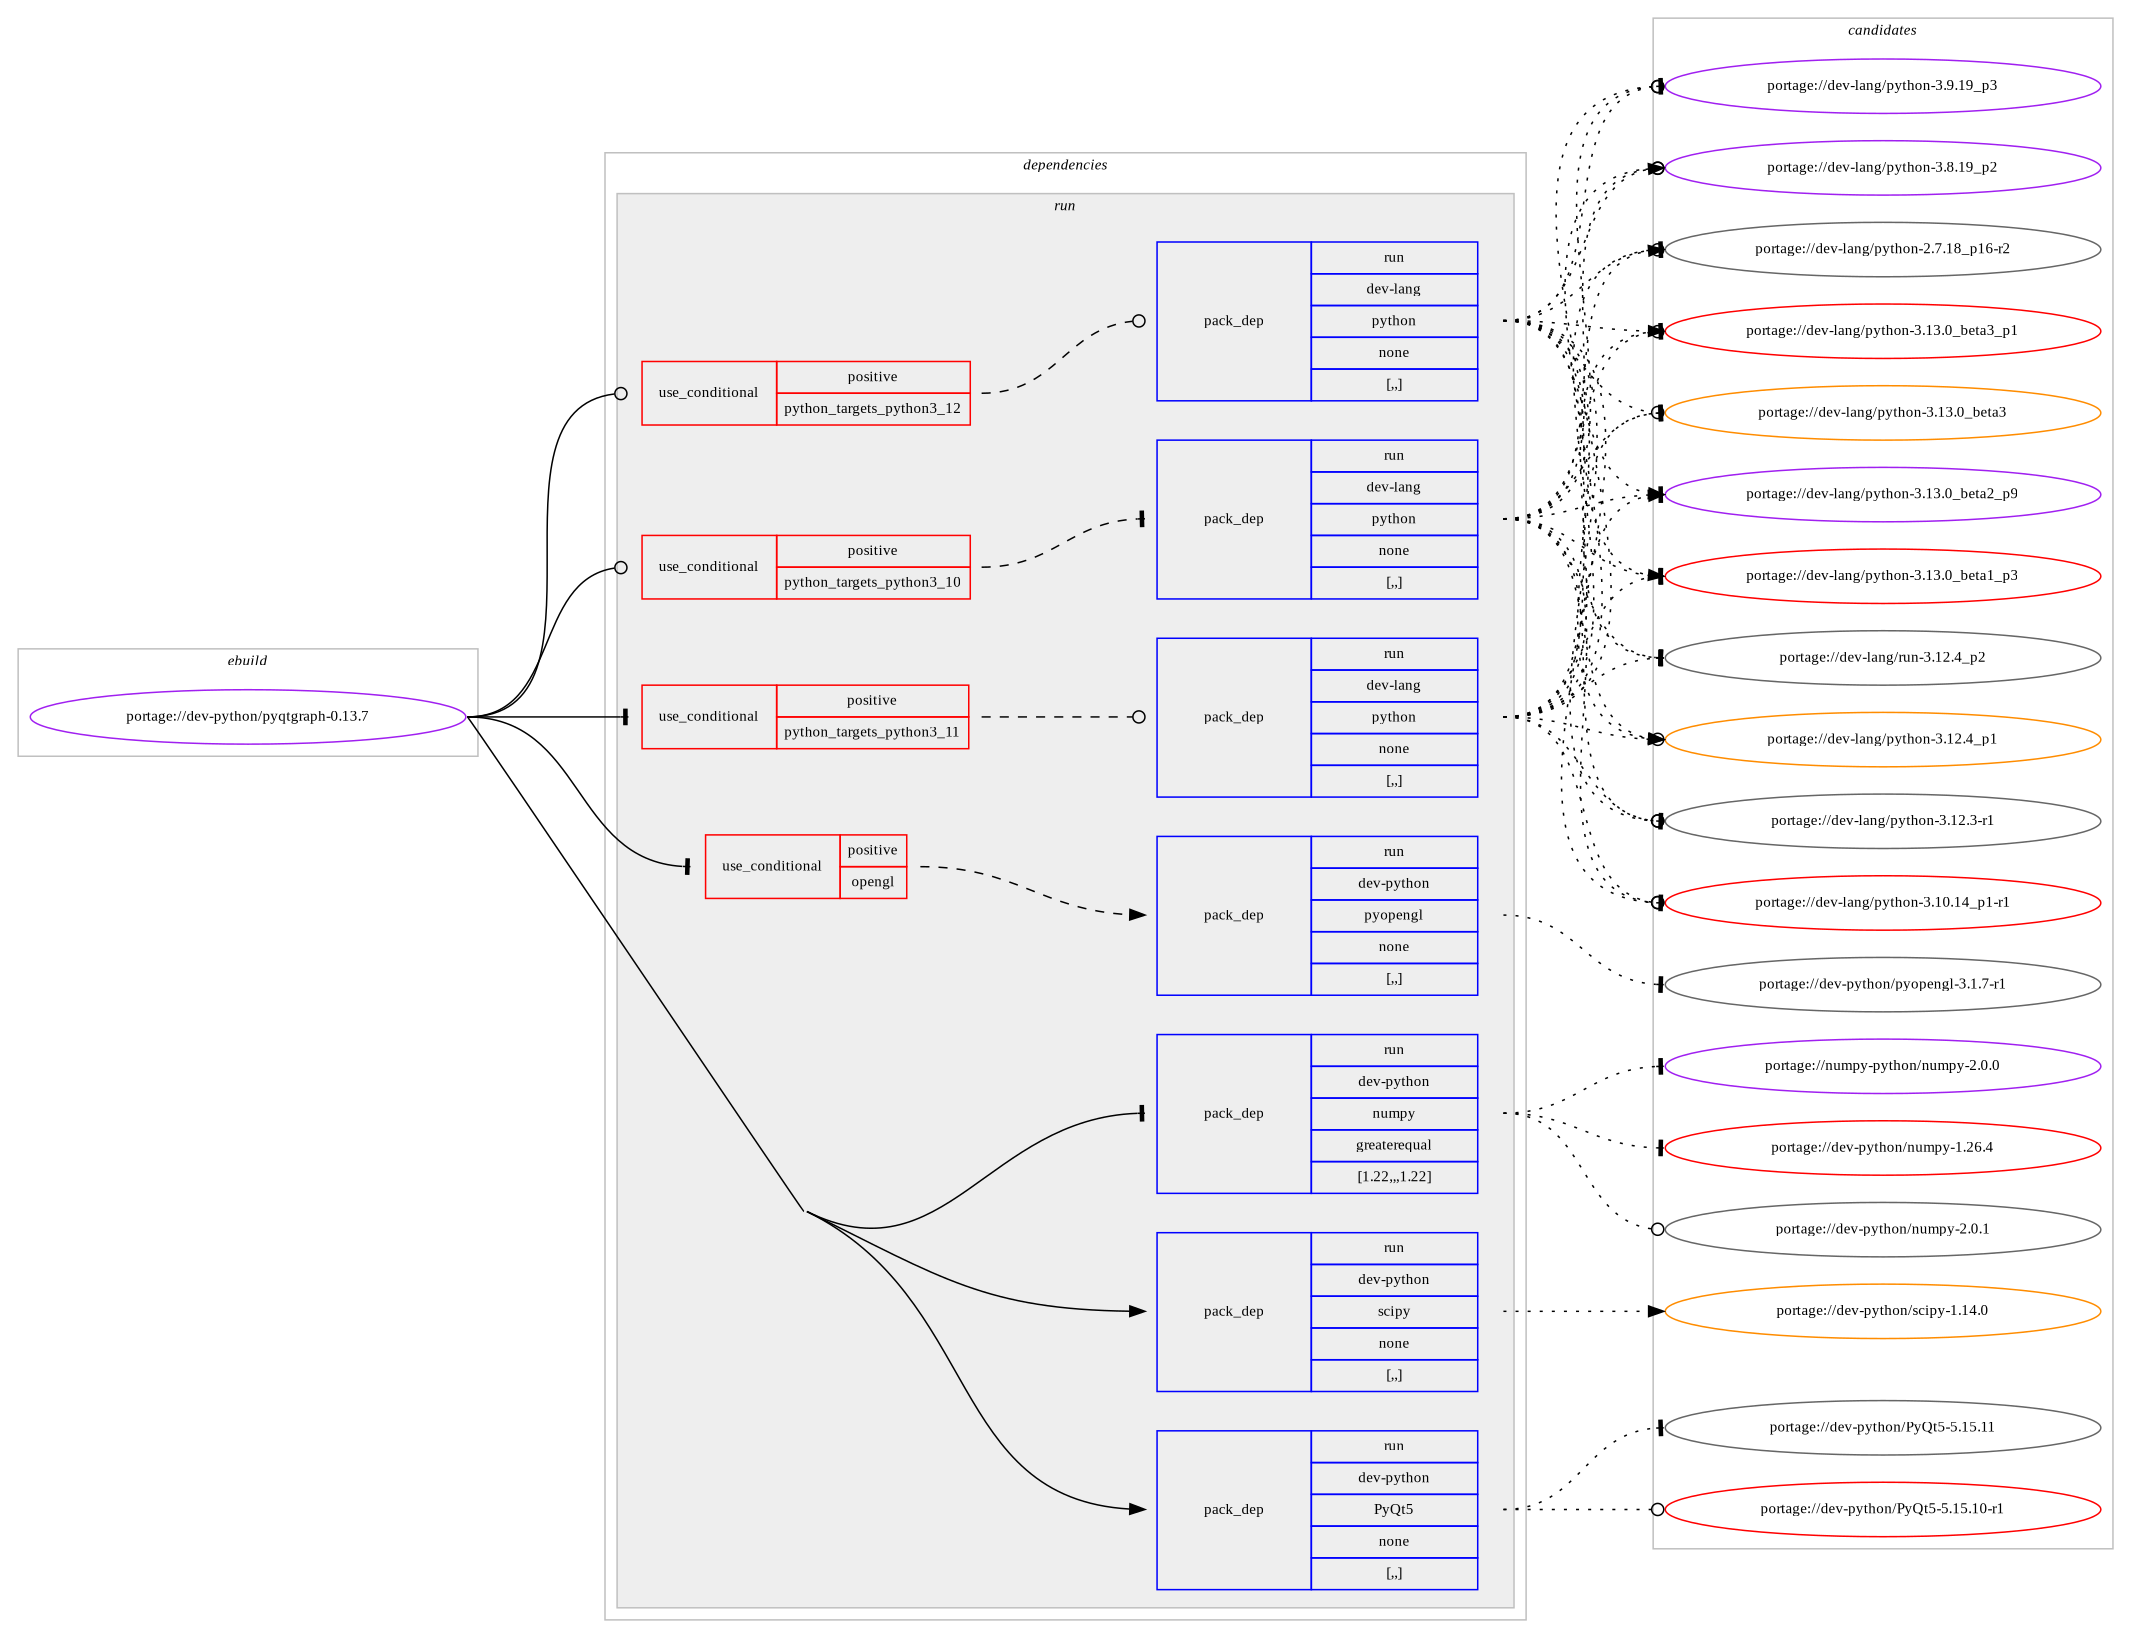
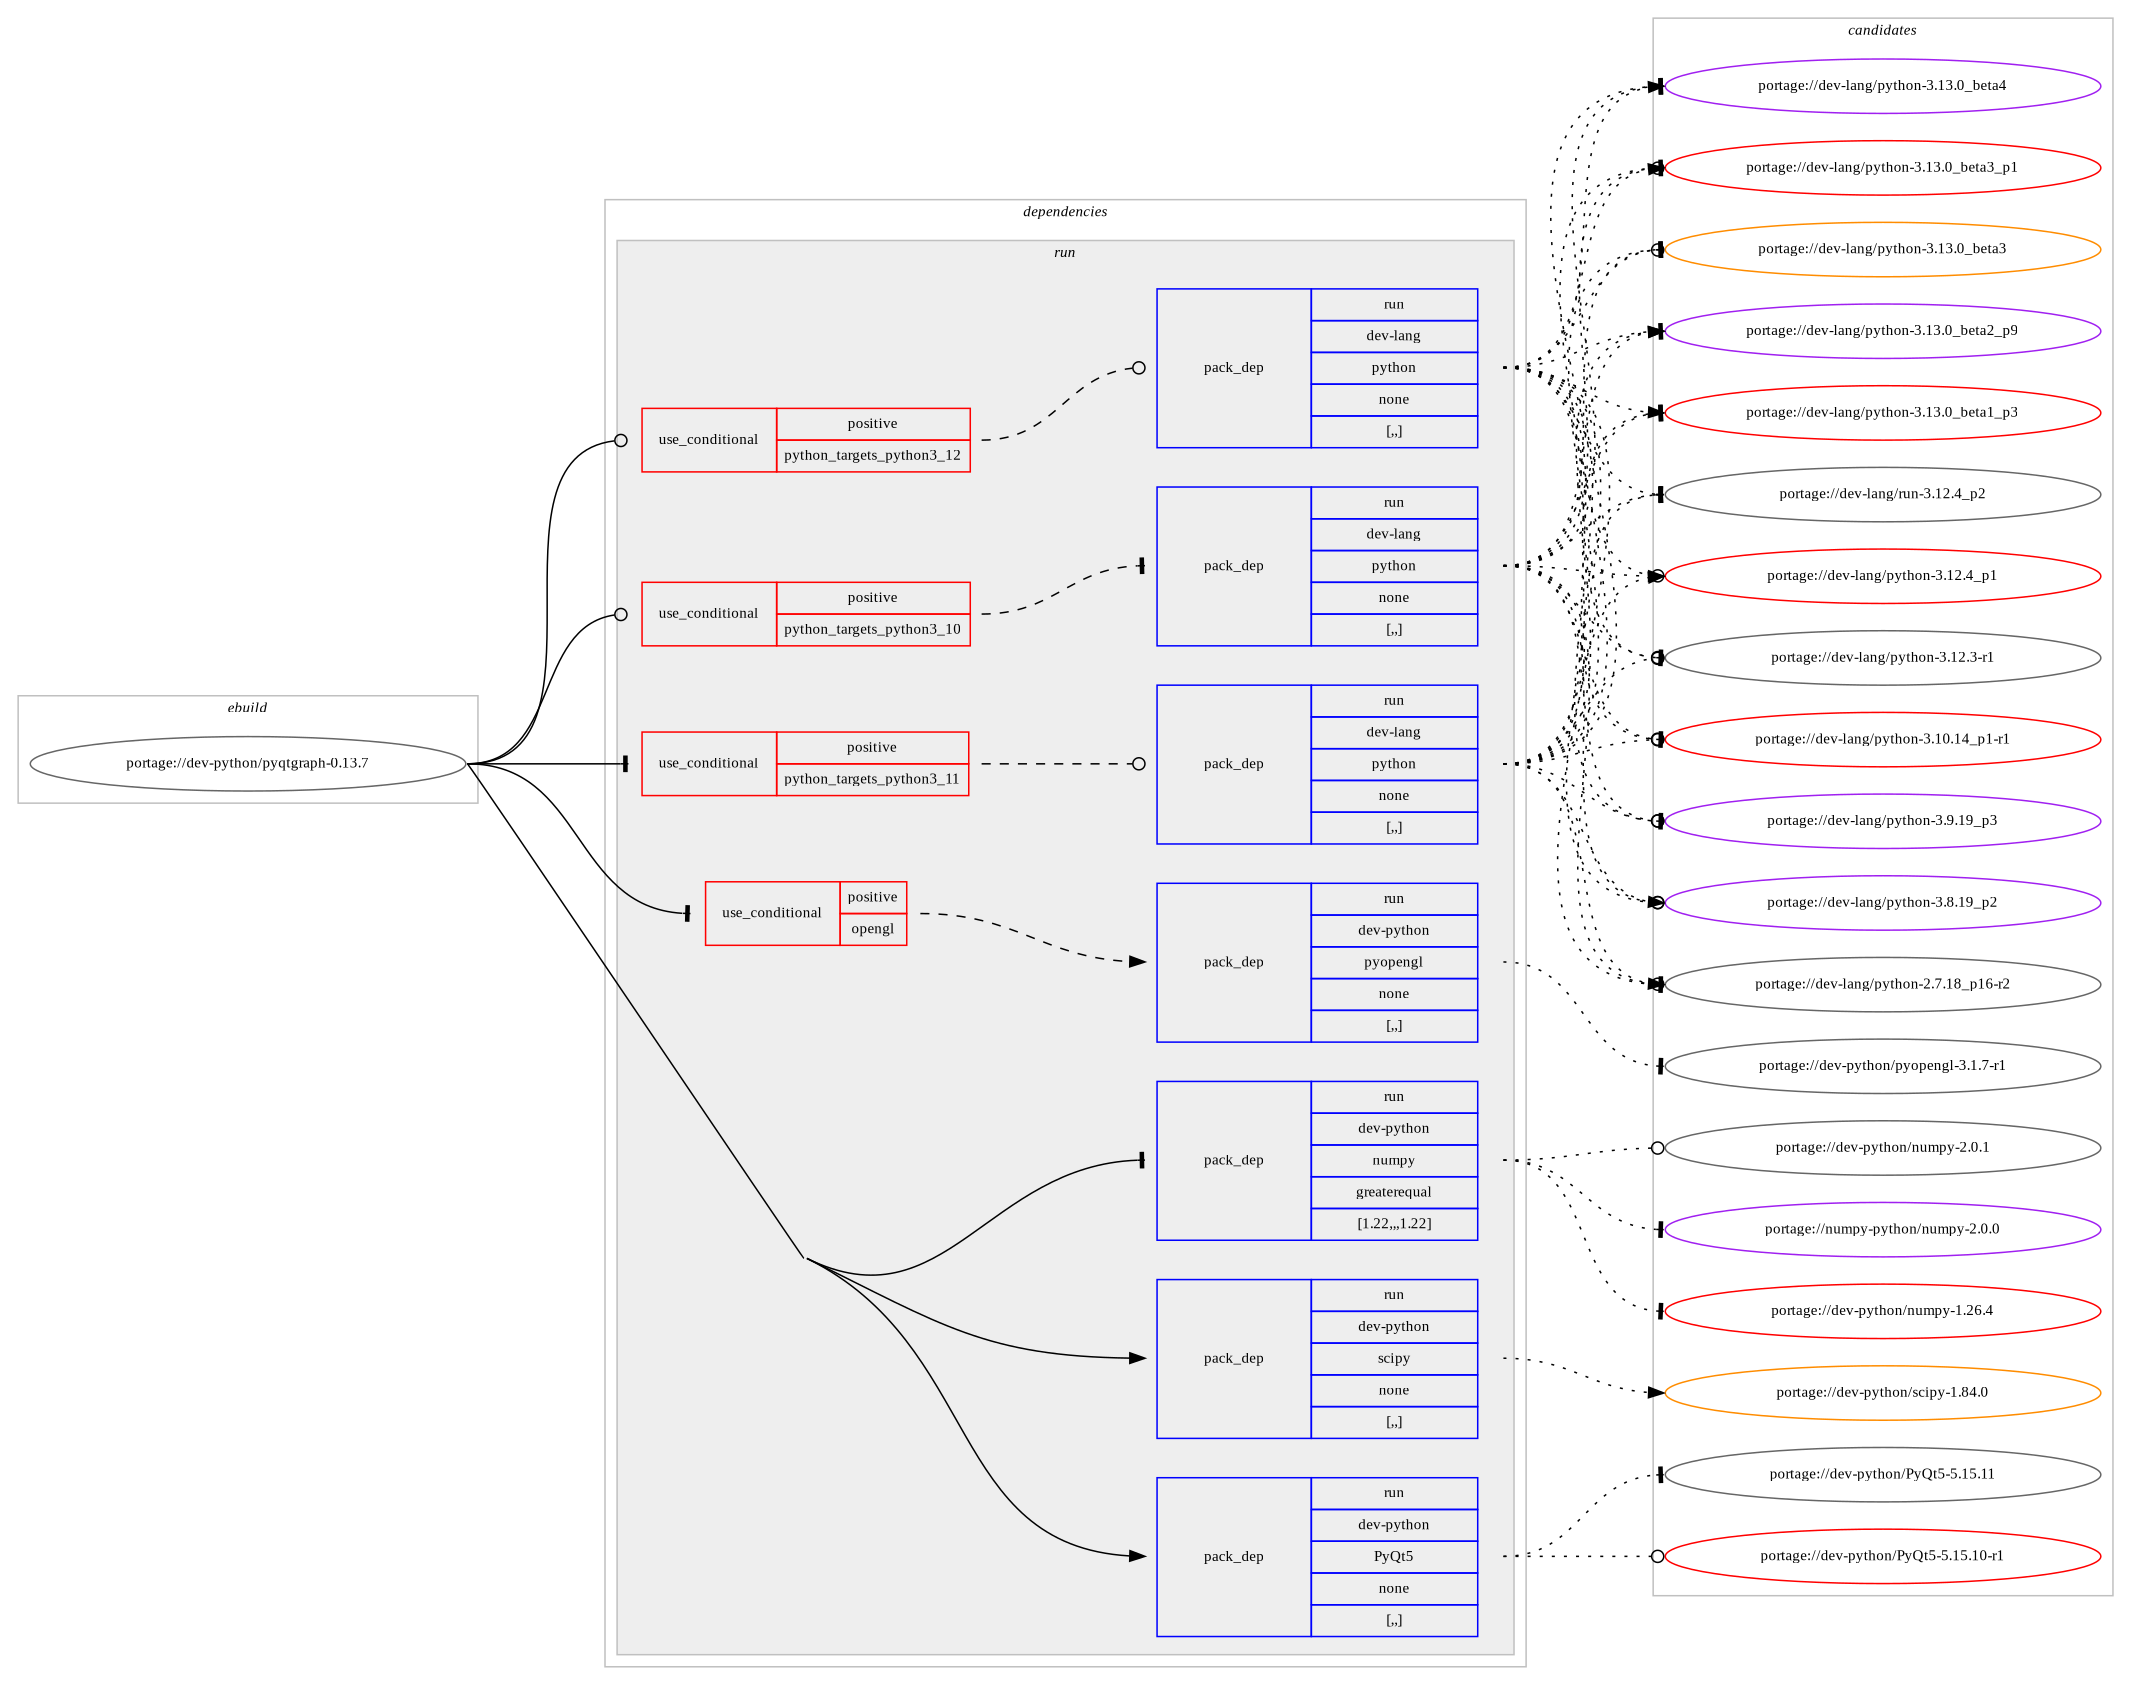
none -> (1883, 86)
(248, 717) -> (248, 764)
(1883, 740) -> (1883, 576)
(1883, 1311) -> (1883, 1393)
